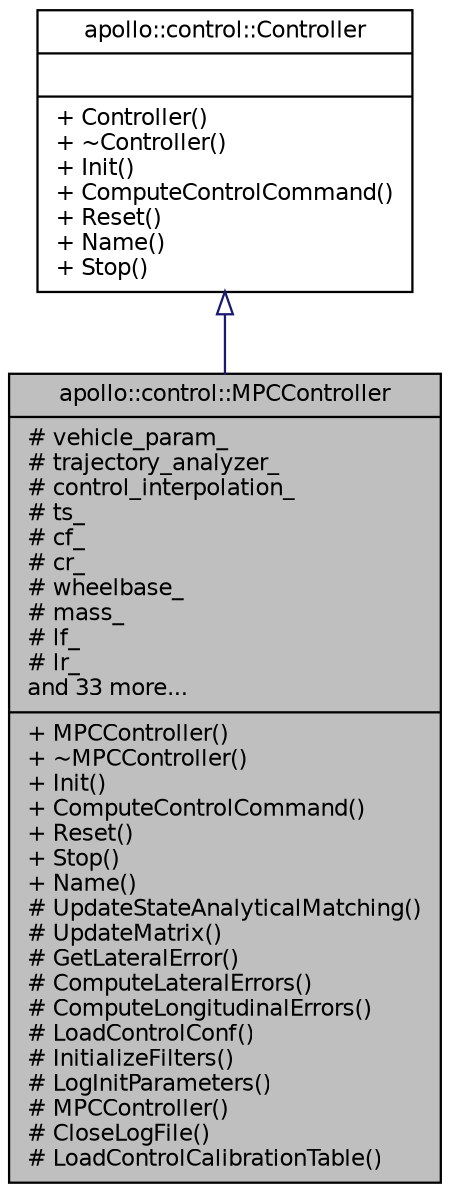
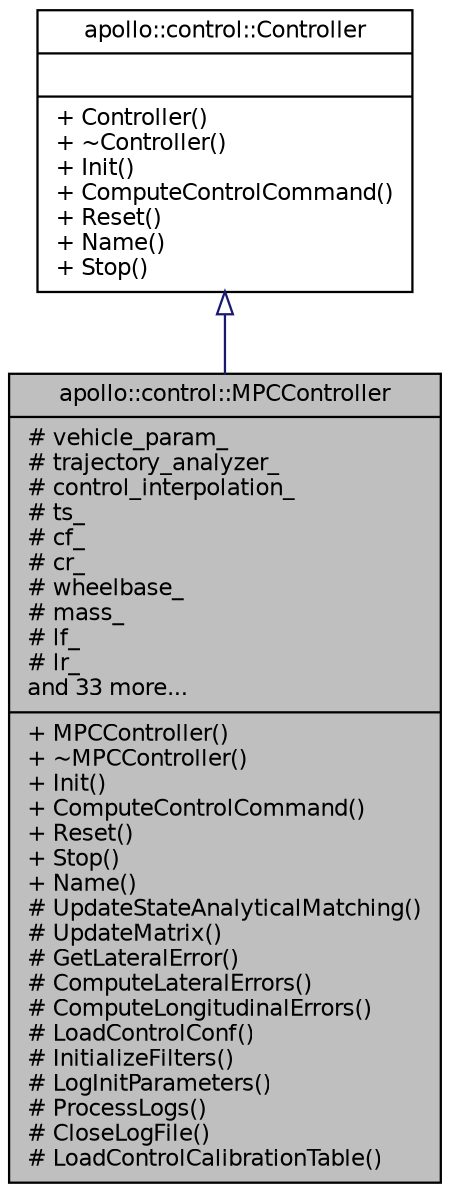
(128, 1109) -> (117, 1109)
